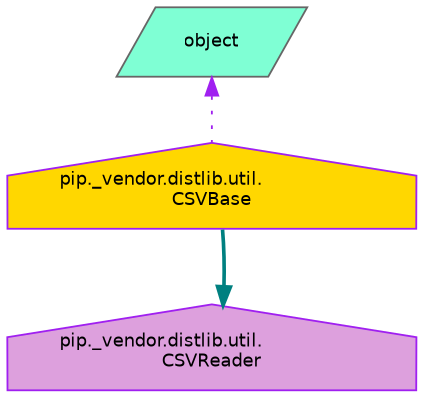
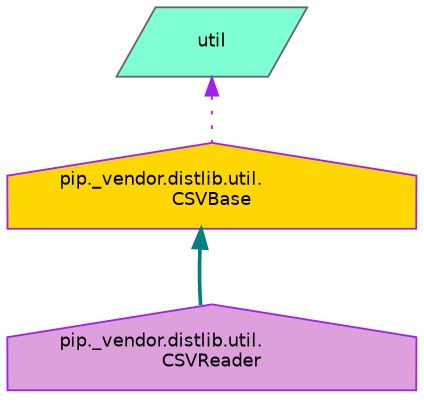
(212, 42) -> (212, 42)
(224, 258) -> (200, 277)
